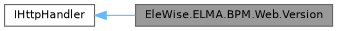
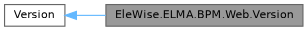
(50, 15) -> (35, 15)
